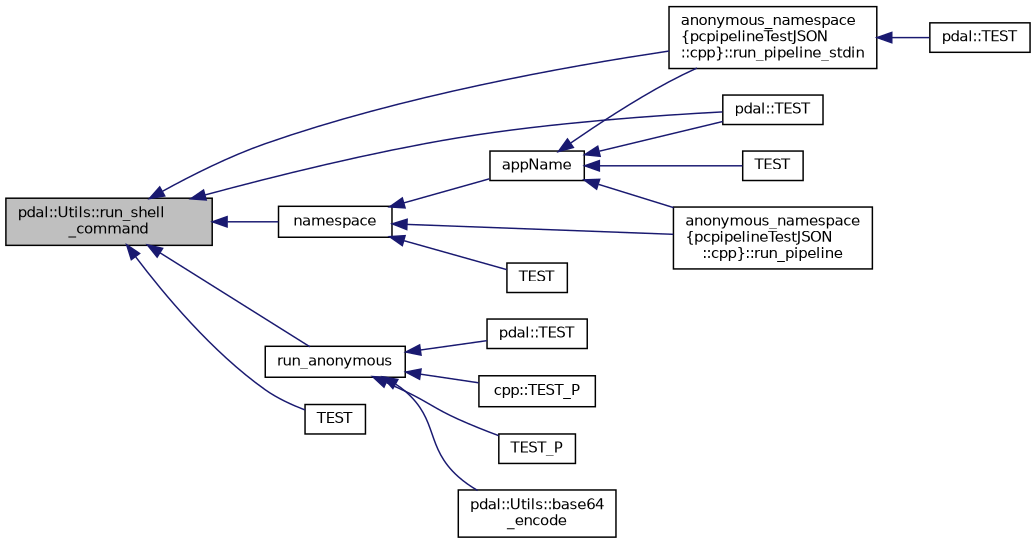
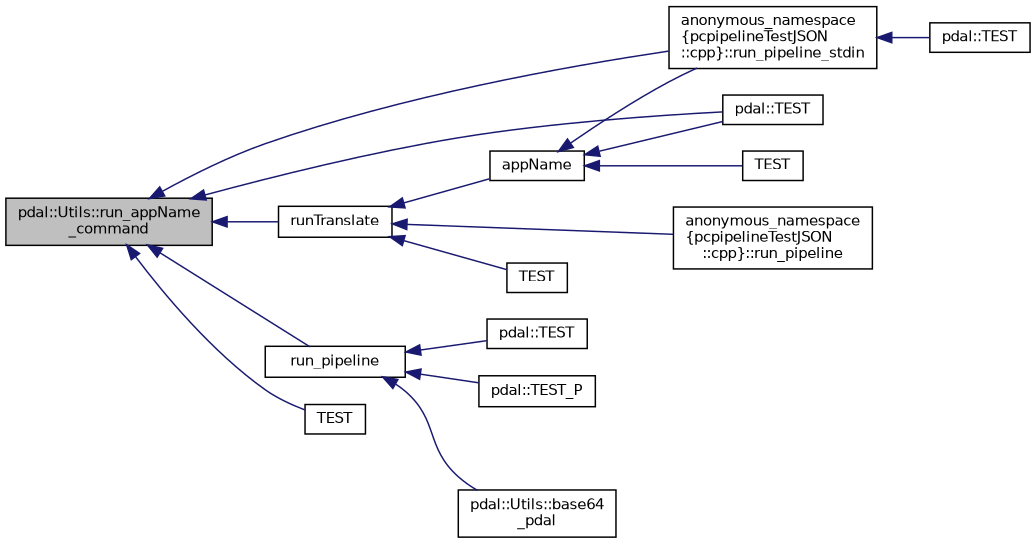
(636, 196) -> none
(109, 222) -> (109, 222)
(335, 222) -> (335, 222)
(335, 362) -> (335, 362)
(537, 391) -> (537, 391)
(537, 449) -> none
(537, 514) -> (537, 514)
